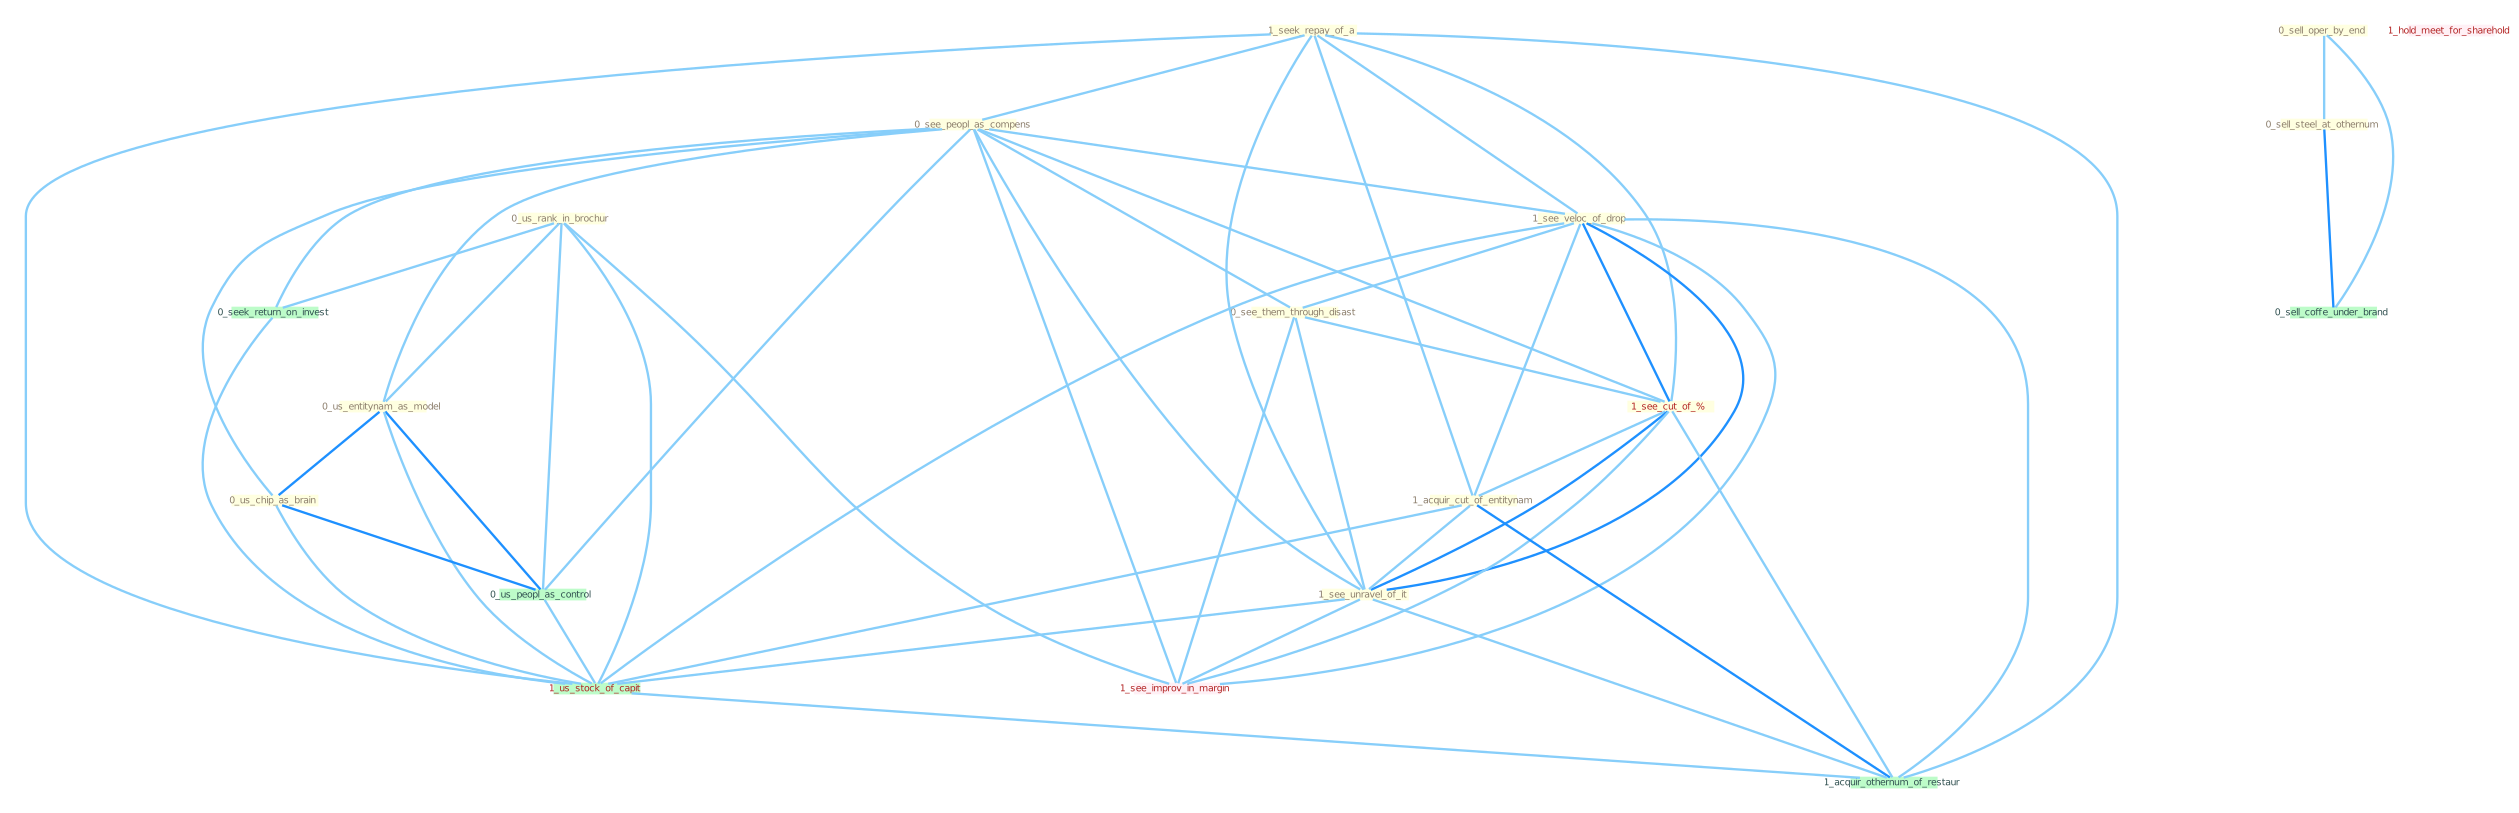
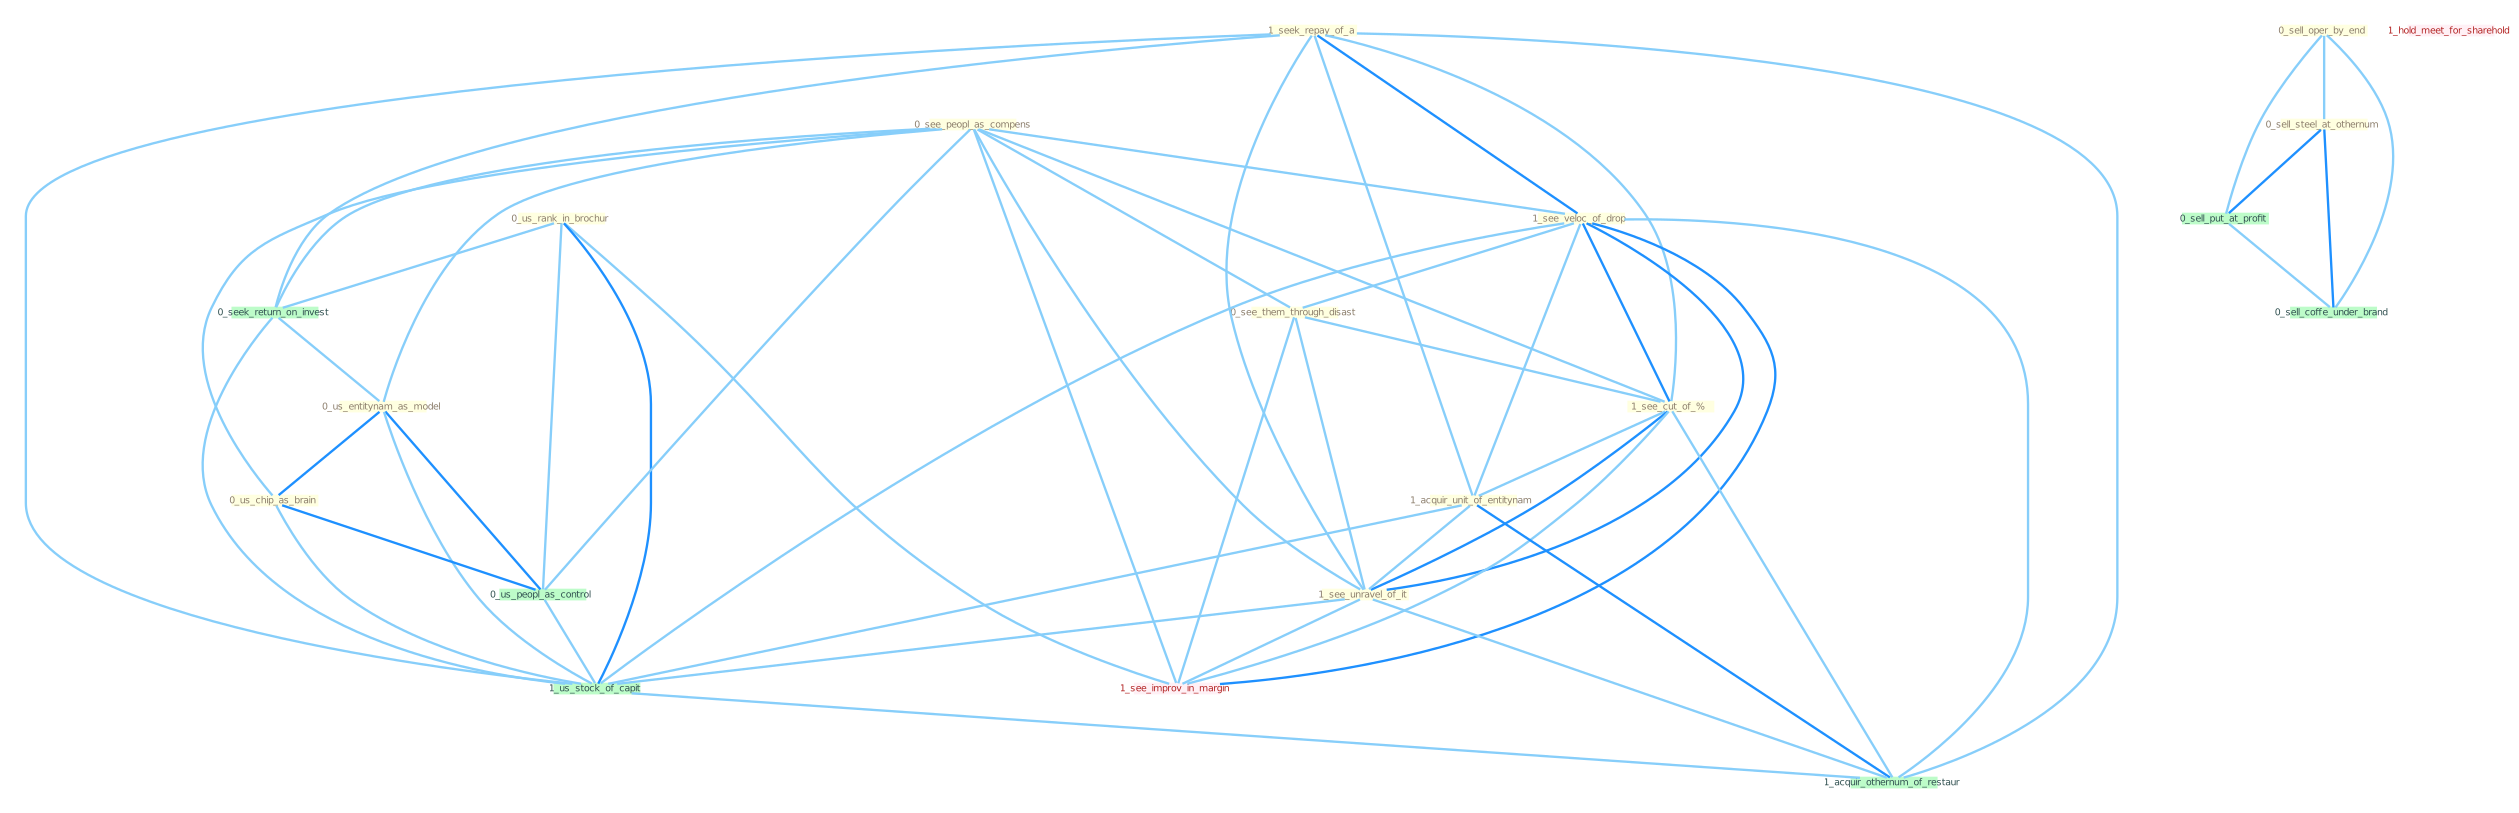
(1143, 78) -> (742, 97)
(1447, 124) -> (1447, 124)
none -> (2225, 219)
(472, 312) -> (329, 359)
(1671, 407) -> (1671, 407)
(651, 446) -> (651, 446)
(1473, 501) -> (1473, 501)
(1659, 547) -> (1659, 547)
(597, 689) -> (597, 689)
